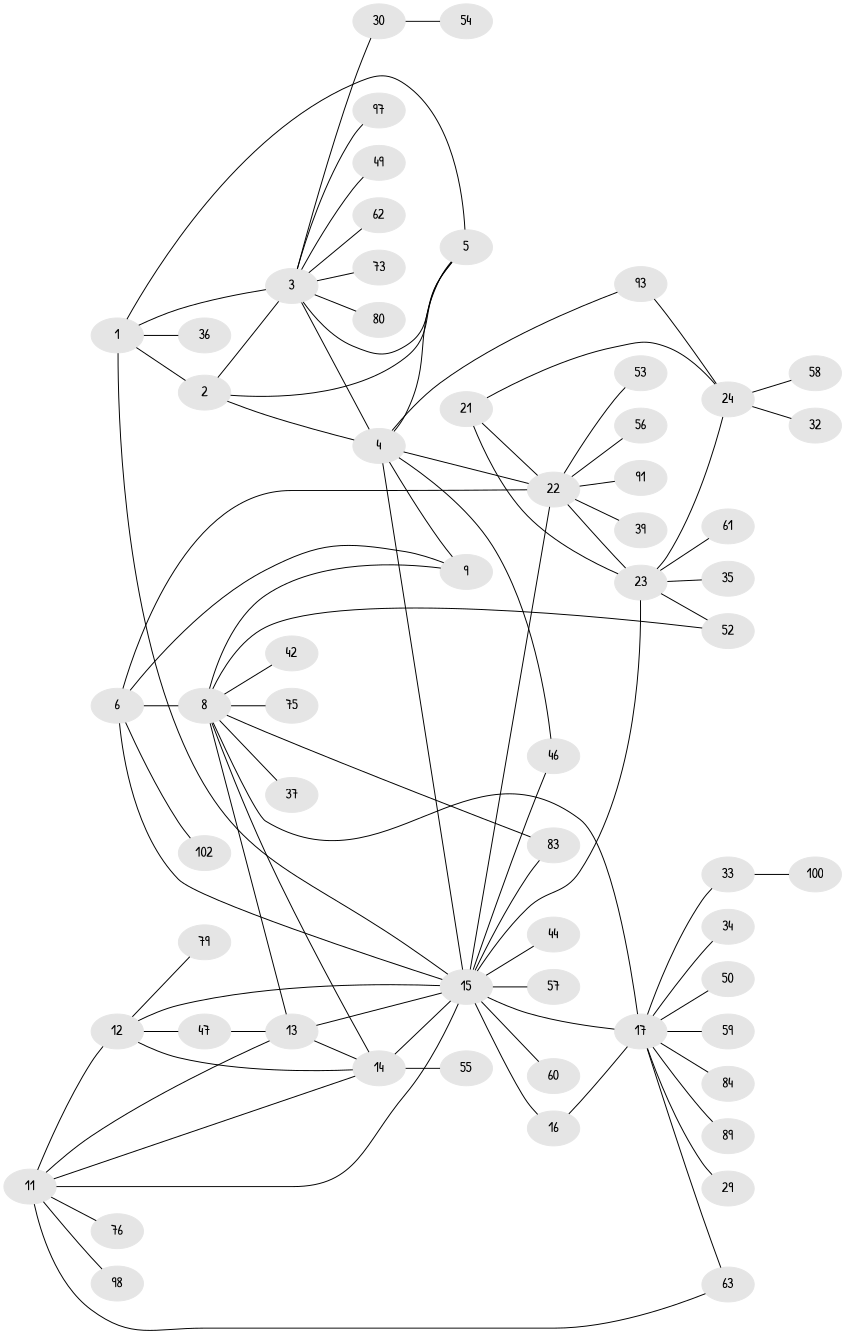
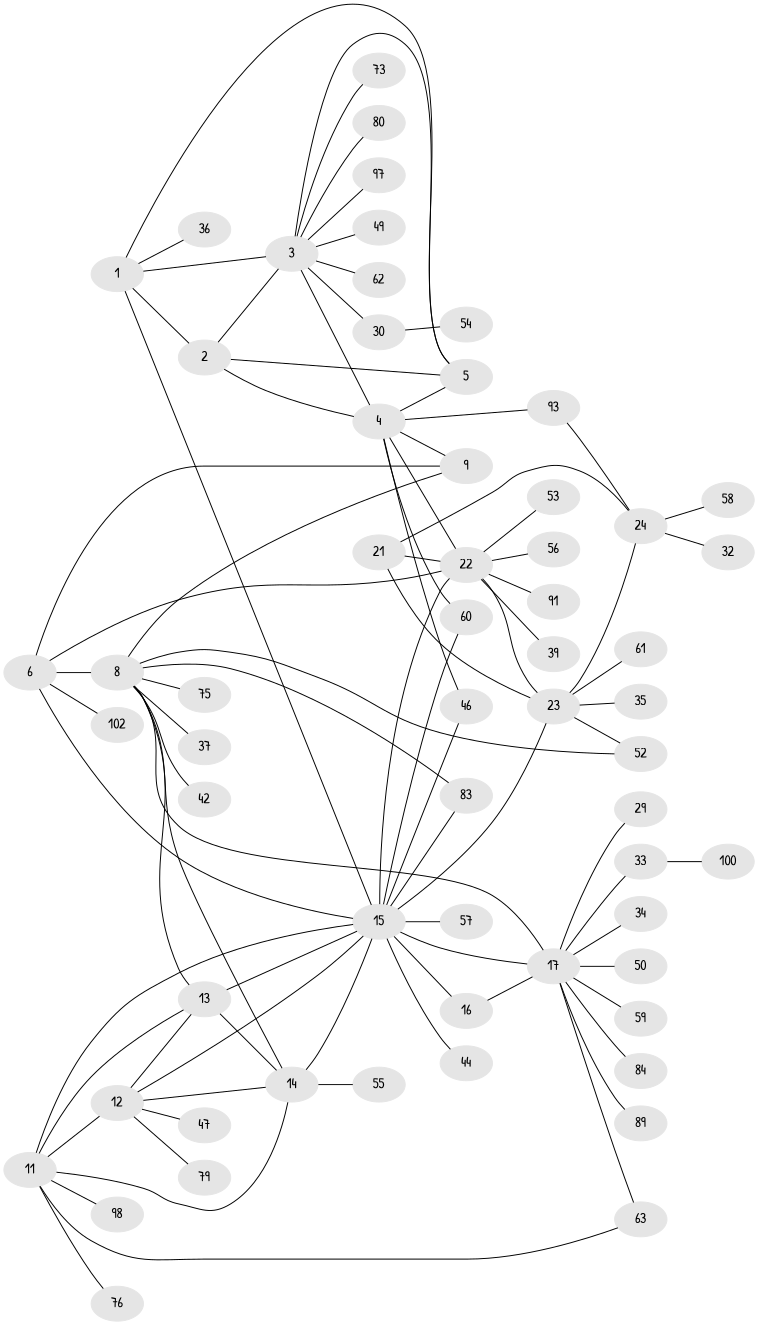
(423, 716) -> (417, 546)
(248, 1031) -> (161, 1051)
